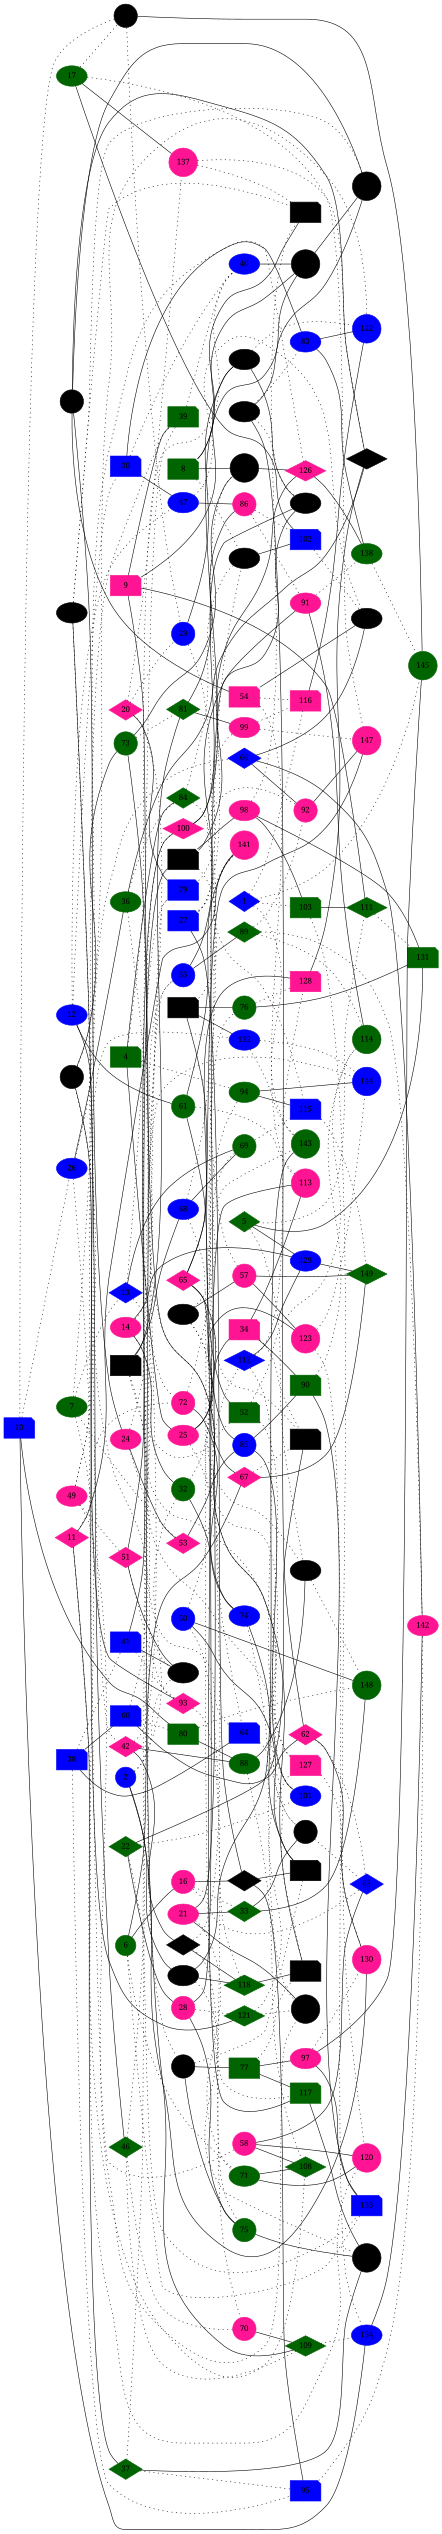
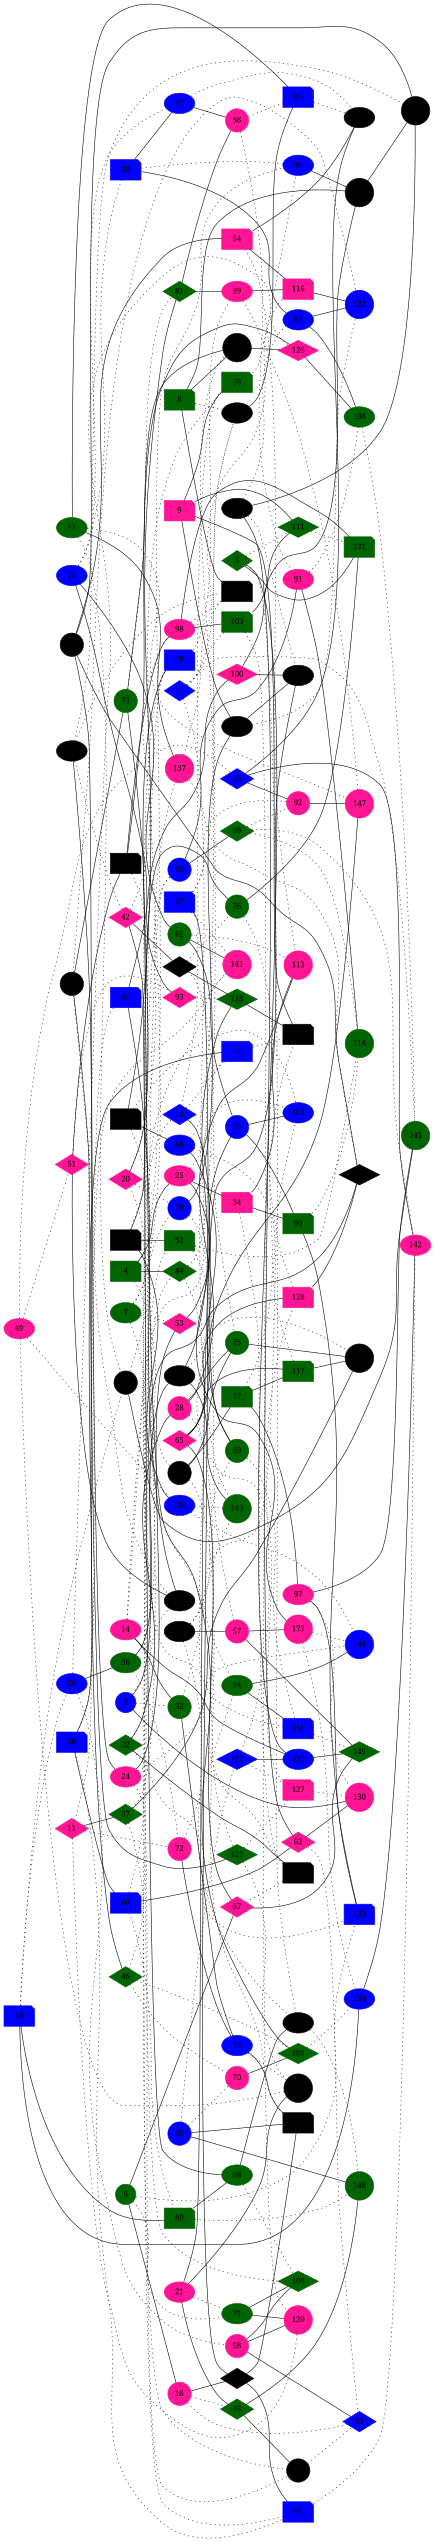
(270, 699) -> (265, 262)
(277, 713) -> (268, 290)
(125, 1178) -> (92, 1374)
(306, 1339) -> (298, 1629)
(155, 1470) -> (144, 744)
